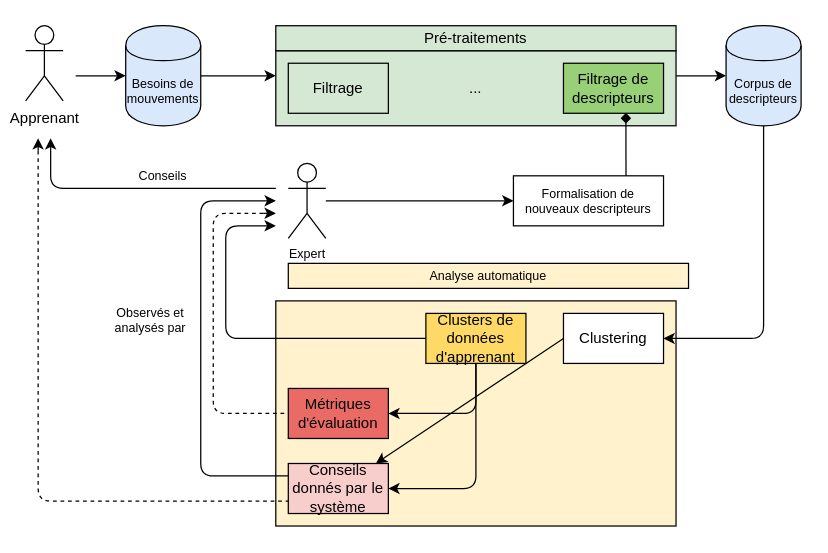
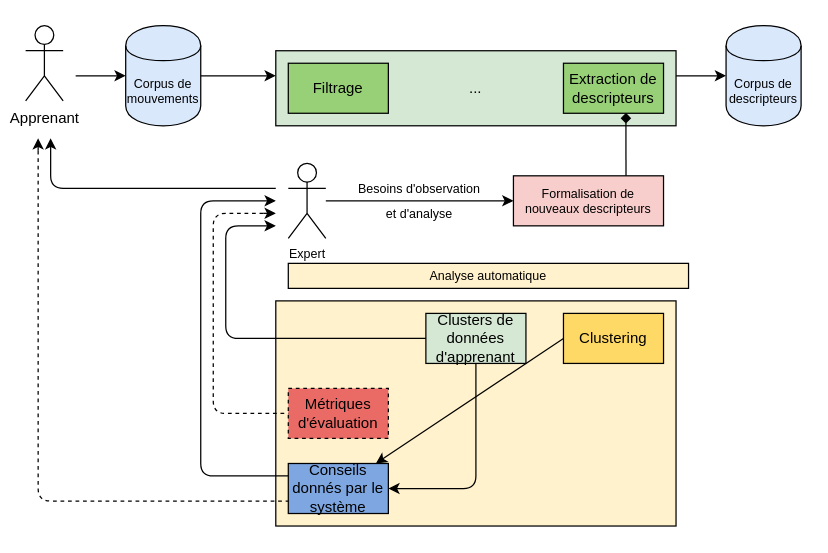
(476, 38) -> none
(338, 88) -> (338, 88)
(613, 88) -> (613, 88)
(163, 91) -> (163, 91)
(163, 176) -> none
none -> (419, 188)
(588, 201) -> (588, 201)
none -> (419, 213)
(763, 272) -> none
(151, 319) -> none
(476, 338) -> (476, 338)
(613, 338) -> (613, 338)
(338, 413) -> (338, 413)
(421, 413) -> none
(338, 488) -> (338, 488)
